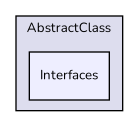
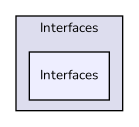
(69, 29) -> (69, 29)
